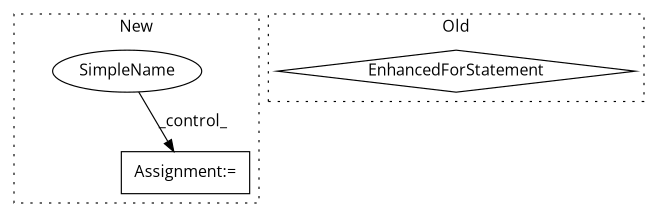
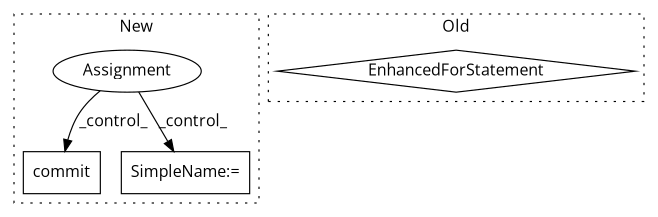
(127, 71) -> (127, 71)
none -> (62, 173)
(186, 173) -> (186, 173)
